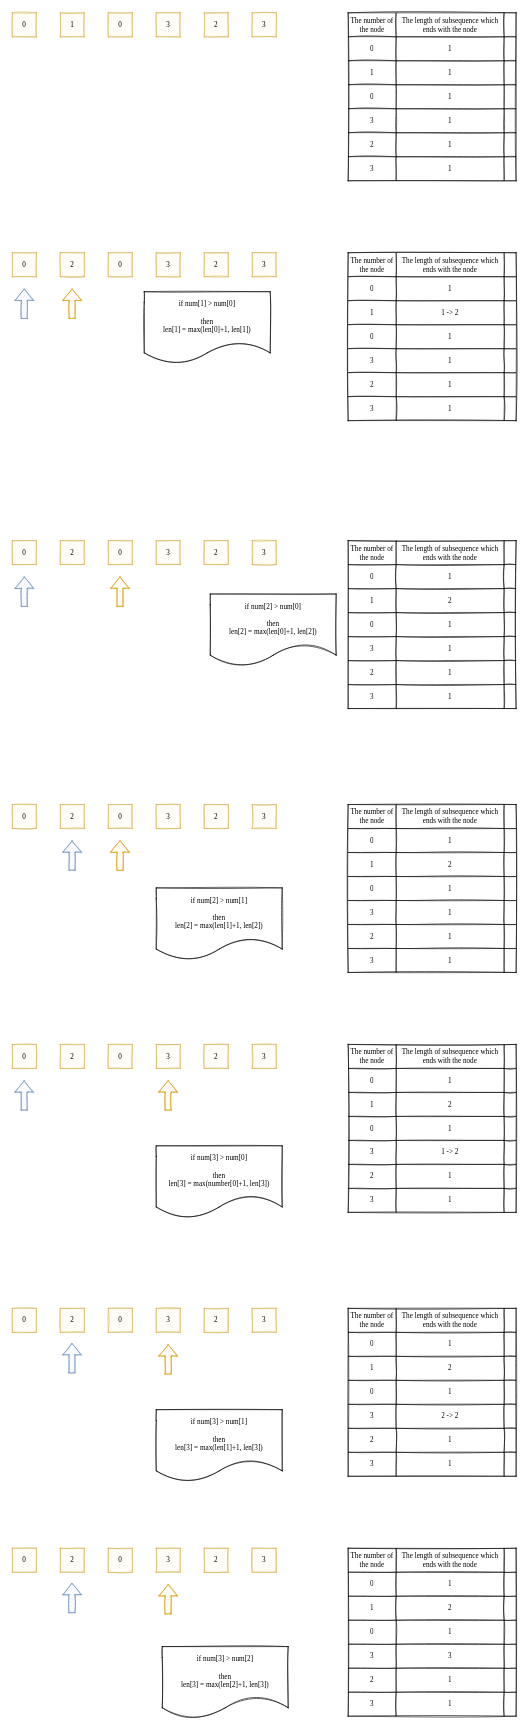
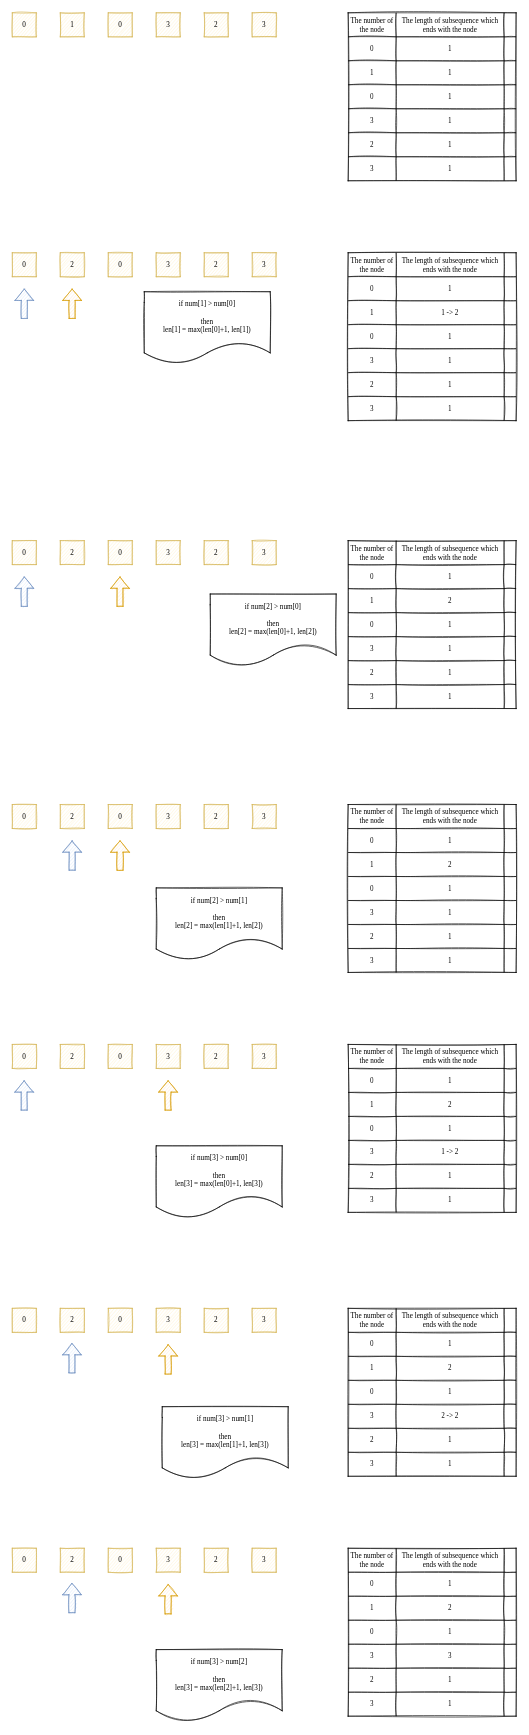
(219, 1171) -> (219, 1171)
(219, 1446) -> (225, 1443)
(225, 1683) -> (219, 1686)
